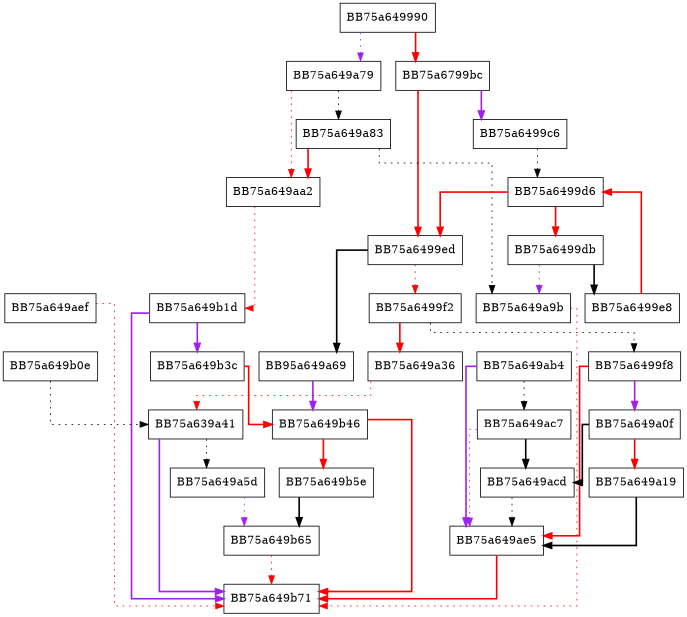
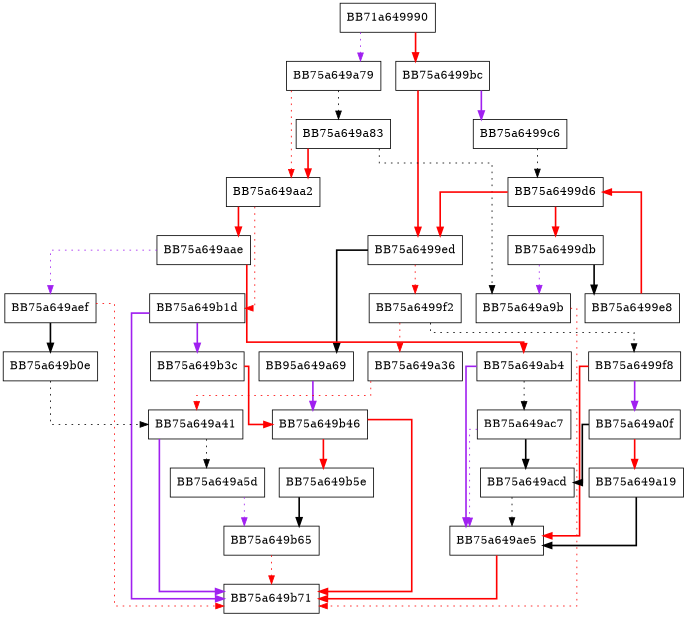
(388, 18) -> (388, 18)
(443, 76) -> (443, 76)
none -> (204, 250)
none -> (50, 333)
(400, 333) -> (400, 333)
(196, 424) -> (196, 424)
